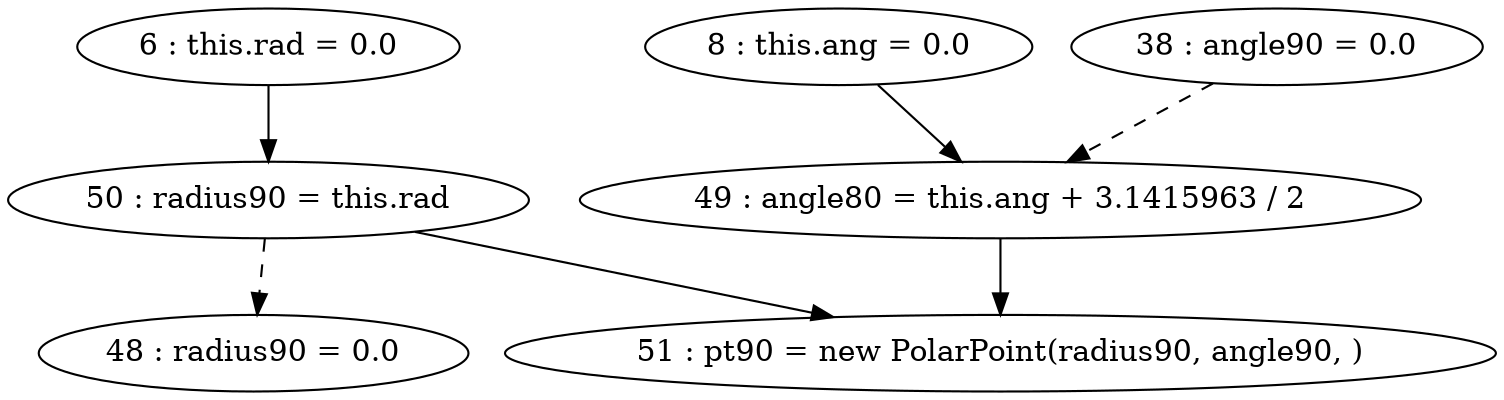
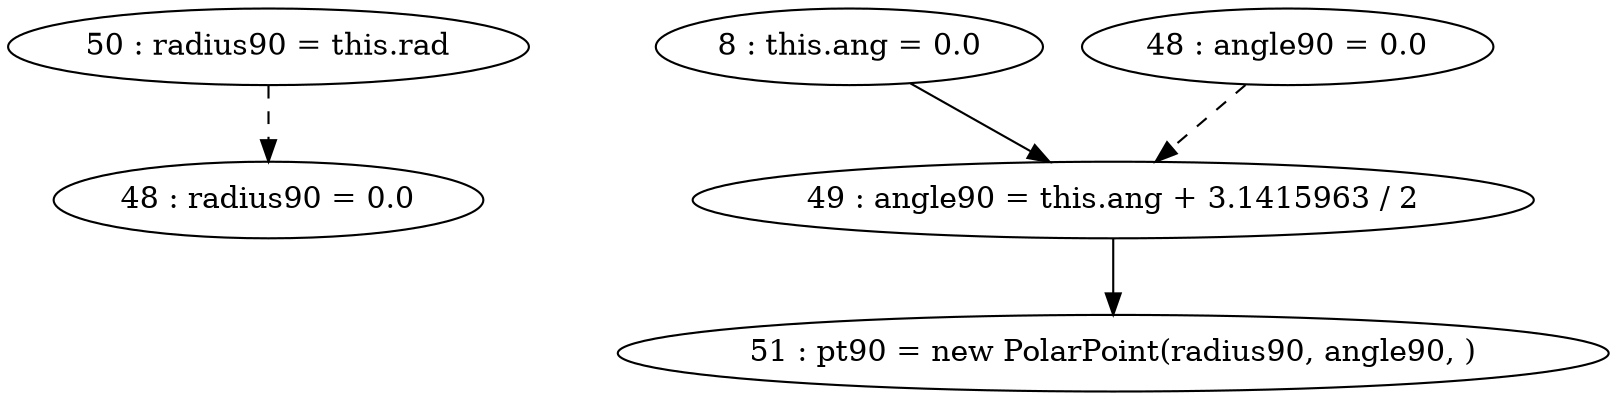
(269, 47) -> none
(1277, 47) -> (1288, 47)
(1000, 200) -> (1113, 200)
(614, 272) -> none
